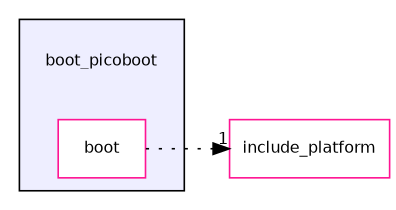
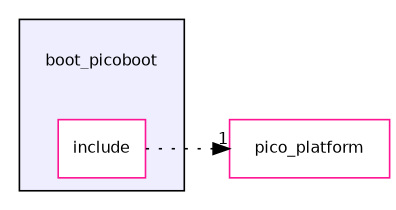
(102, 149) -> (102, 149)
(310, 149) -> (310, 149)
